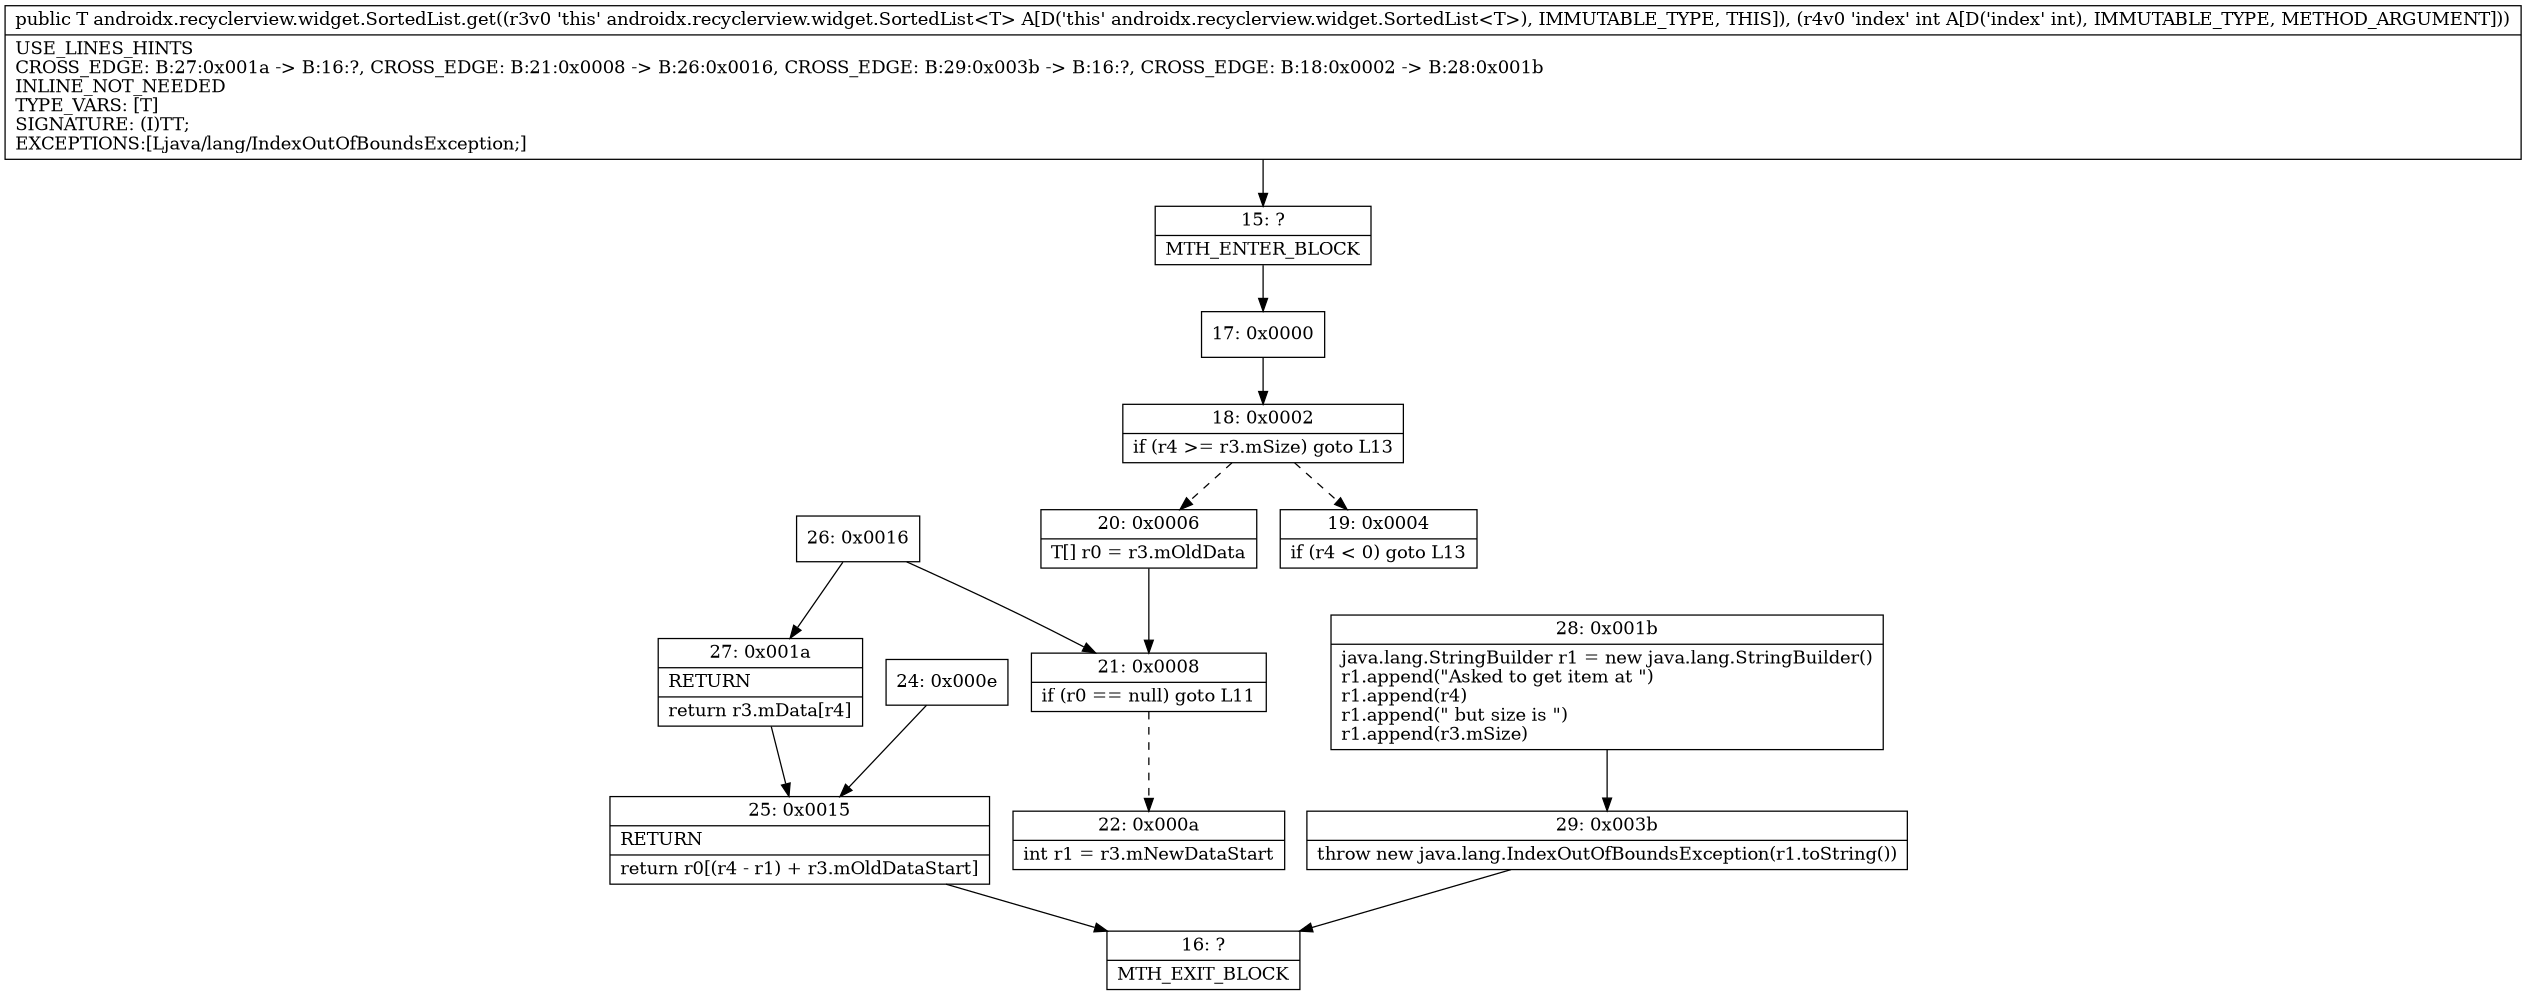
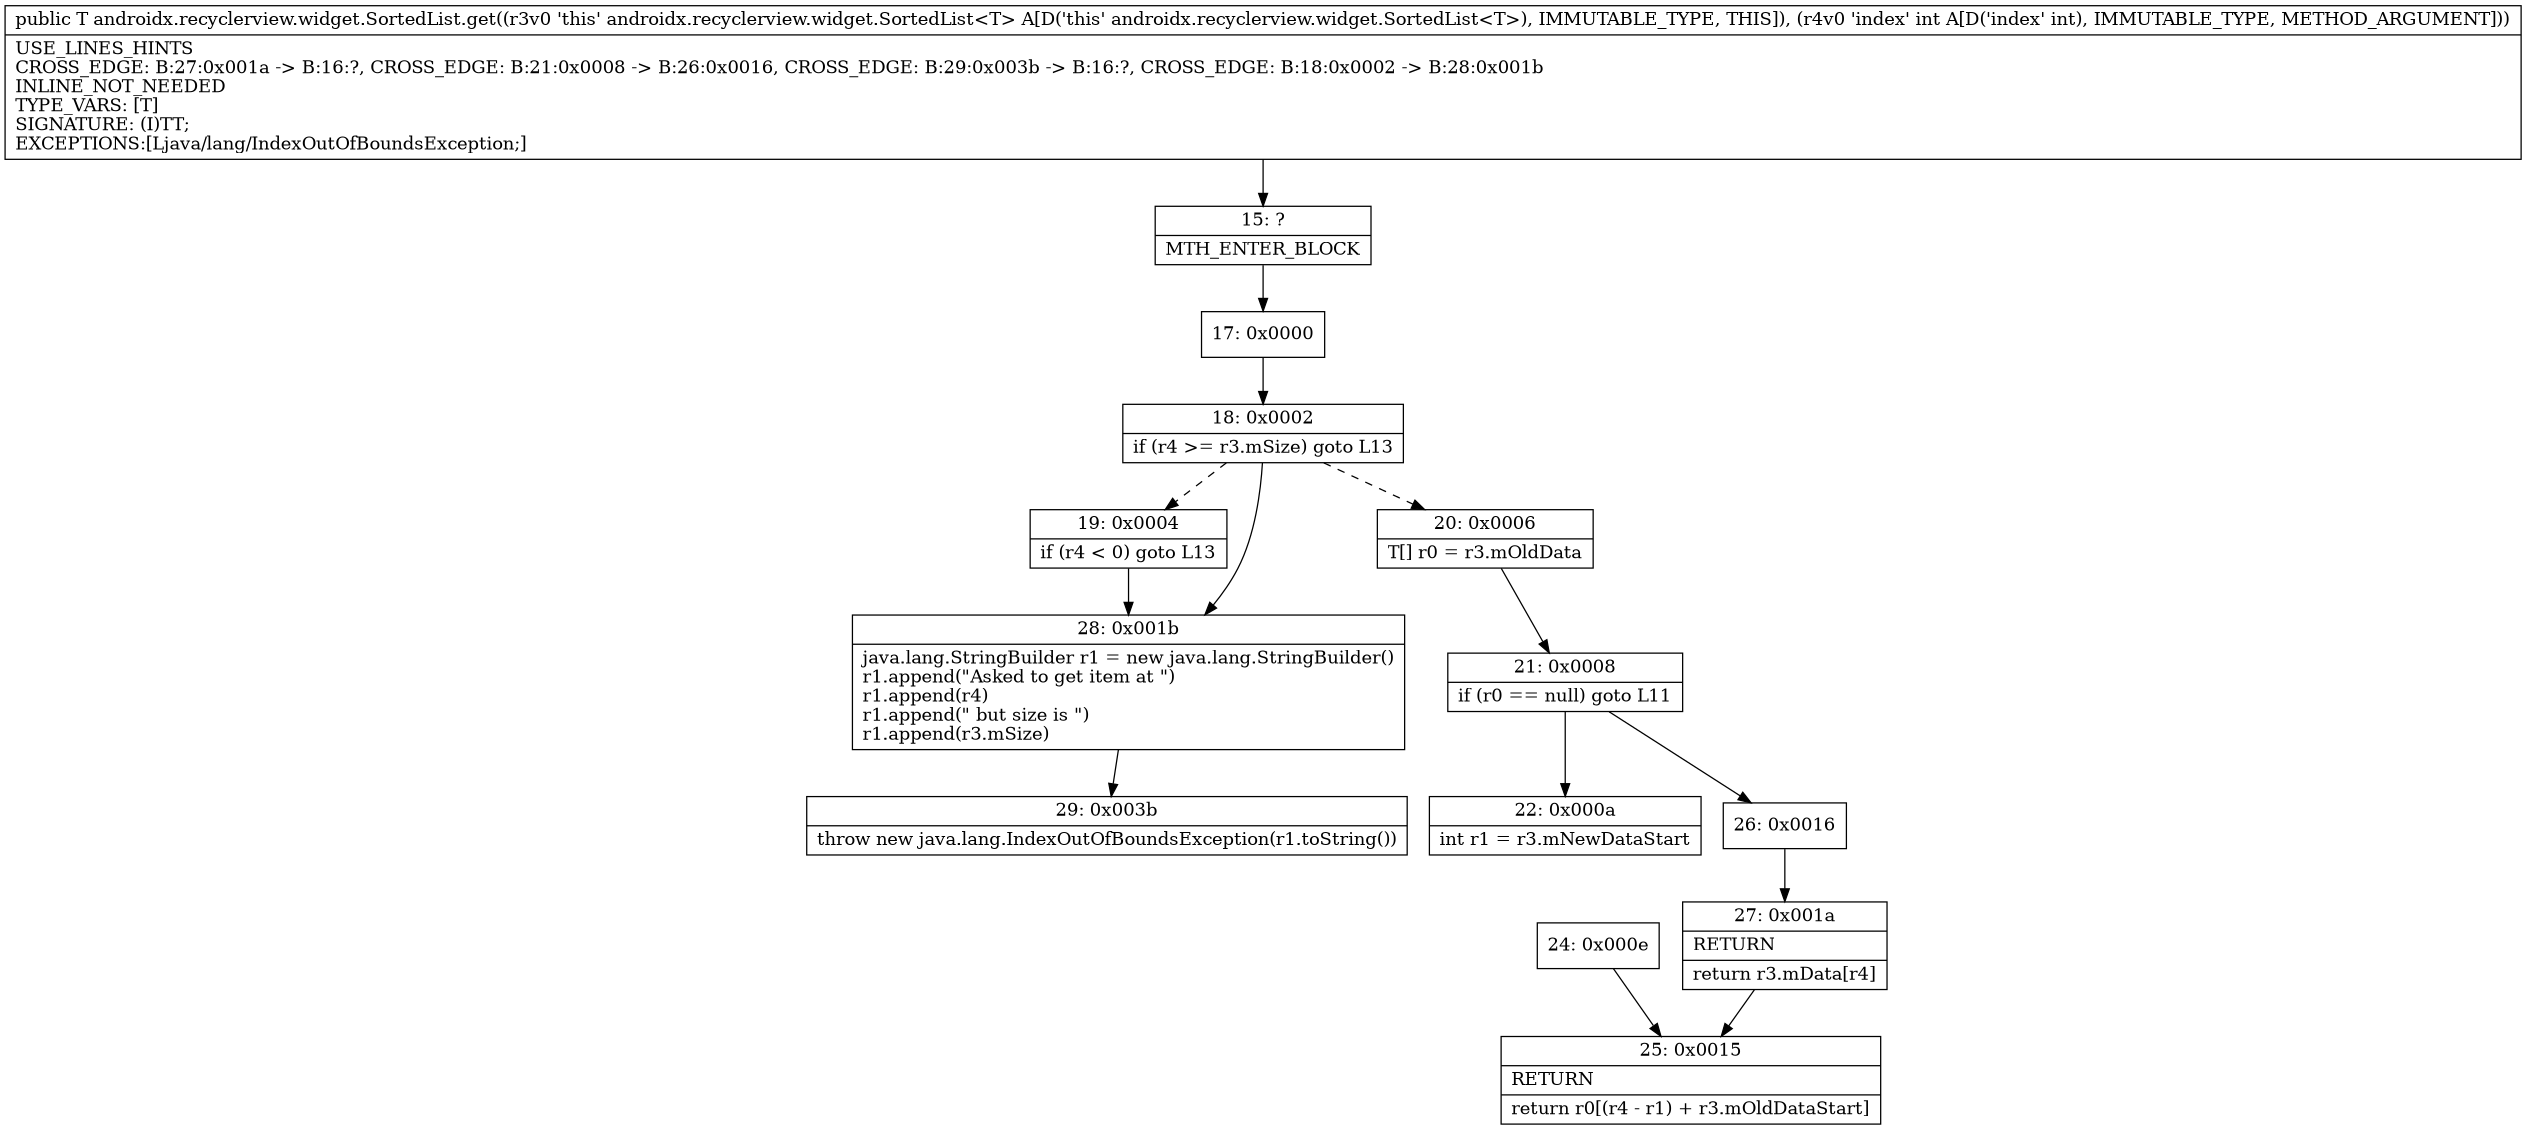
none -> (1250, 538)
none -> (1129, 585)
(996, 603) -> (1675, 754)
(1149, 755) -> (1565, 748)
(1203, 960) -> none
